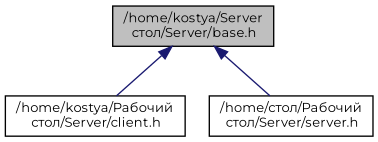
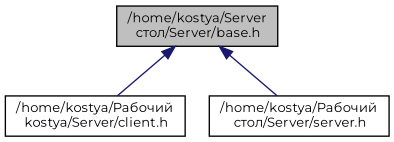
(95, 116) -> (95, 116)
(291, 116) -> (299, 116)
